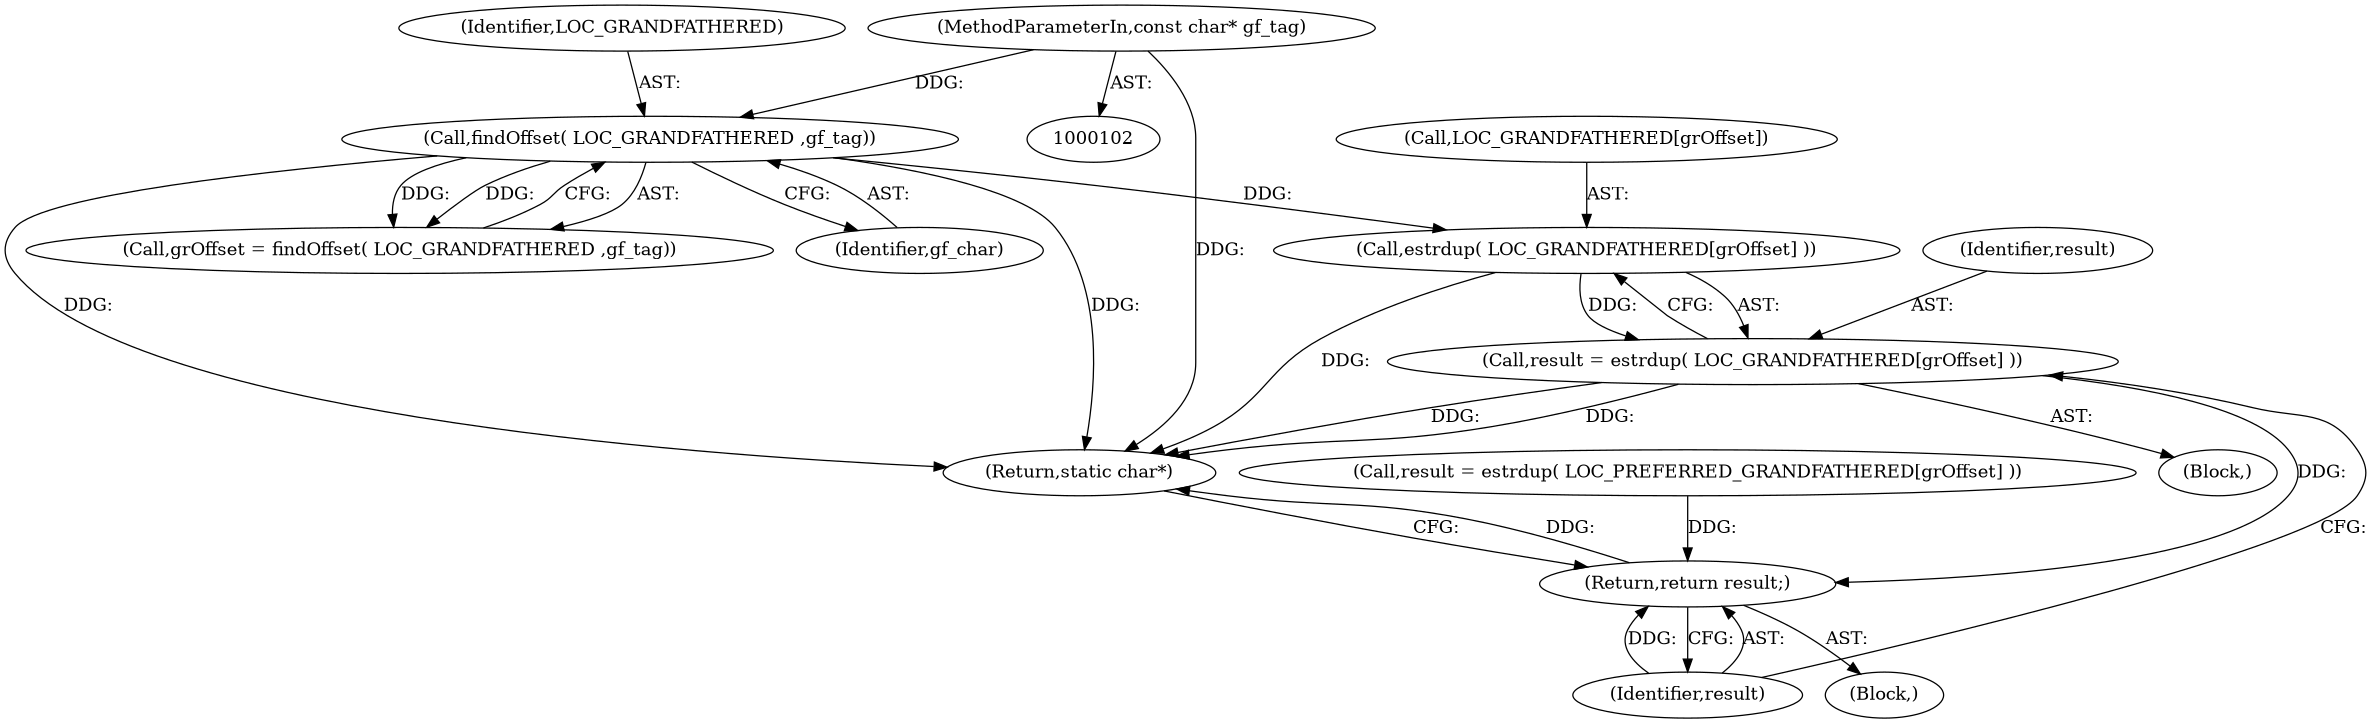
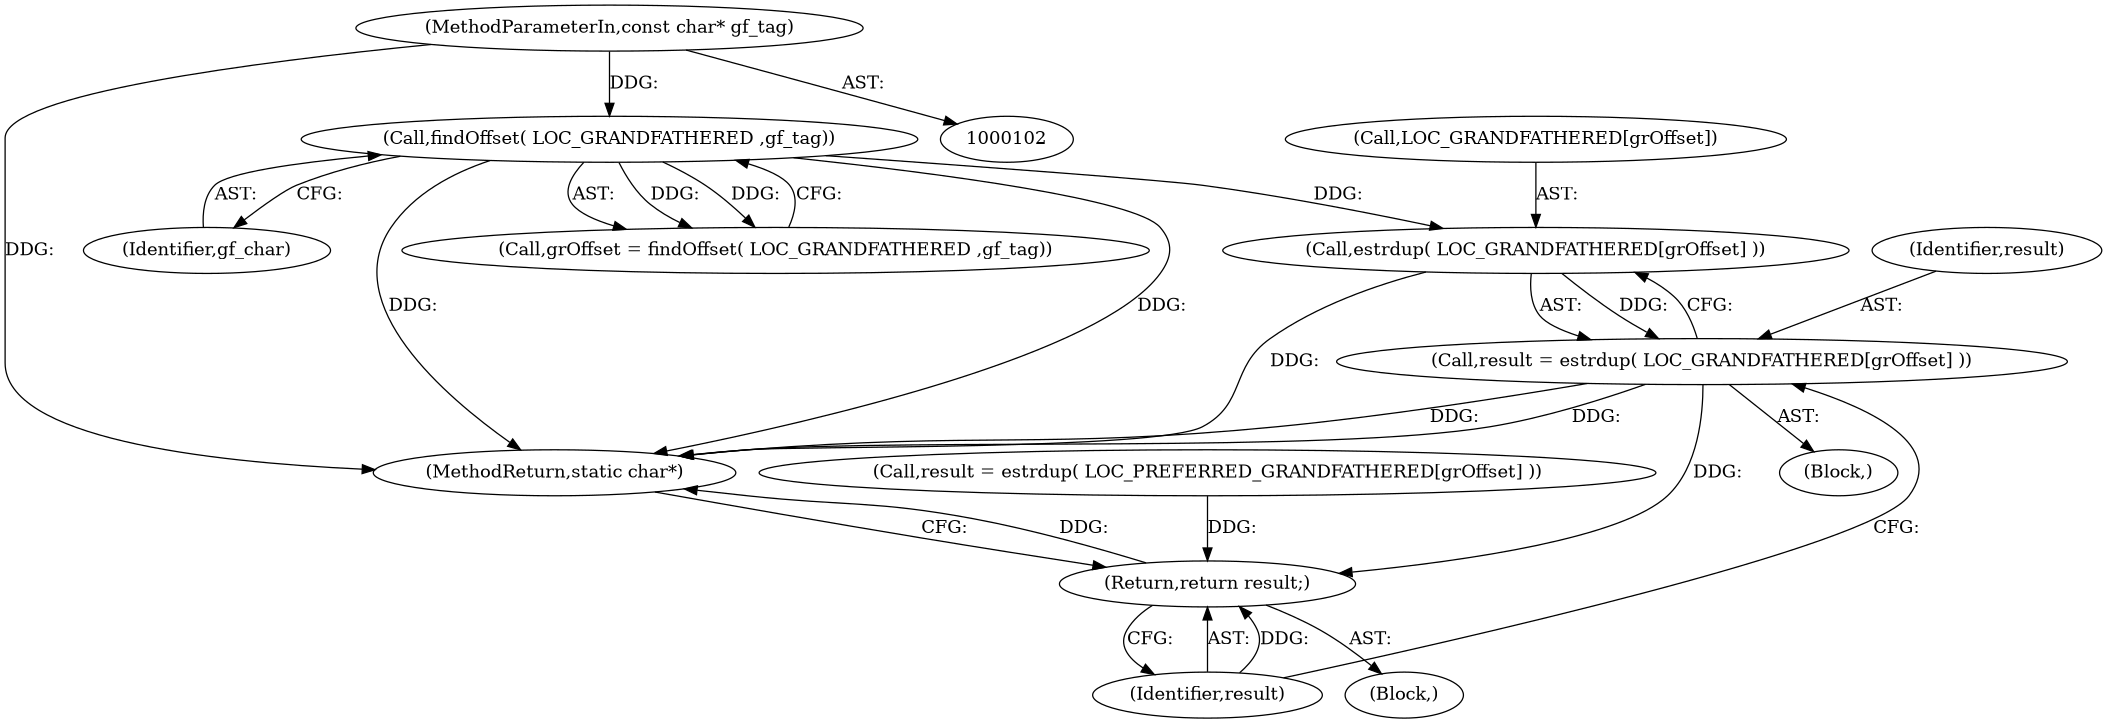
(622, 28) -> none
(1079, 473) -> (555, 473)
